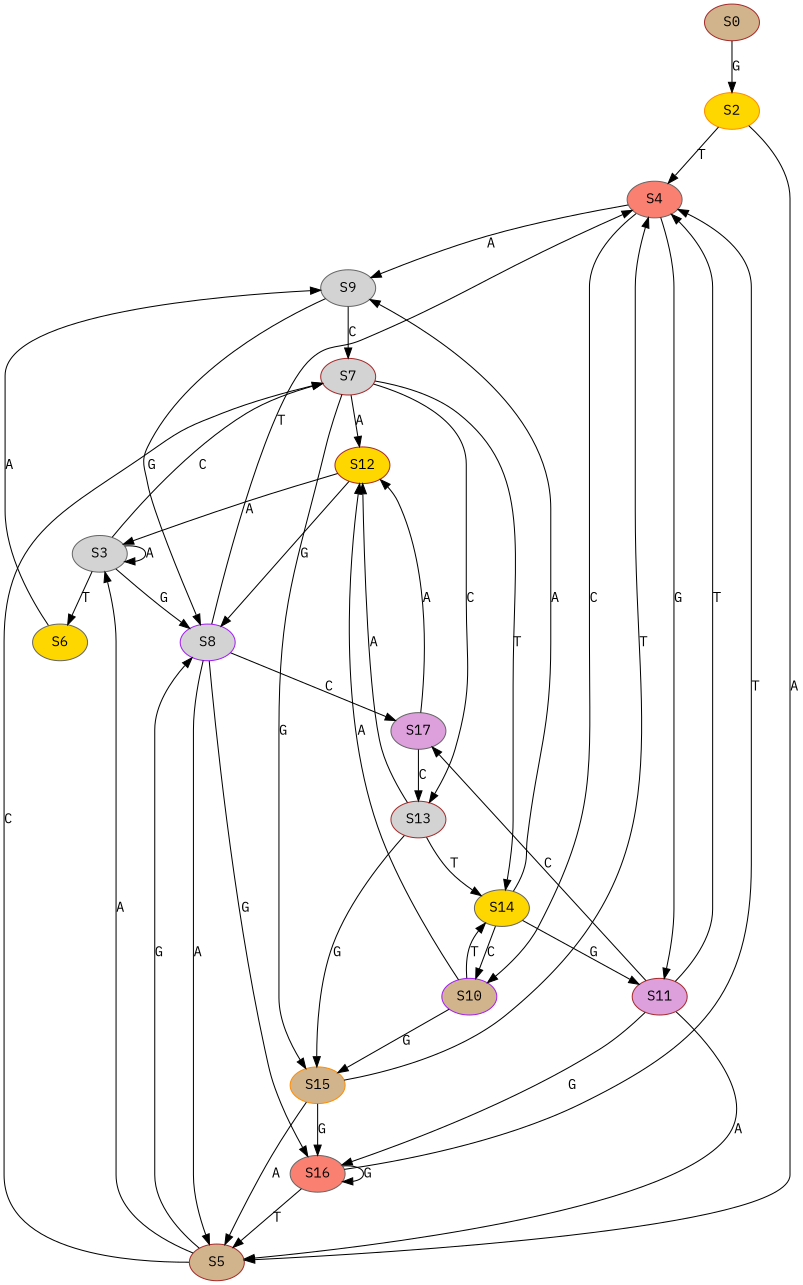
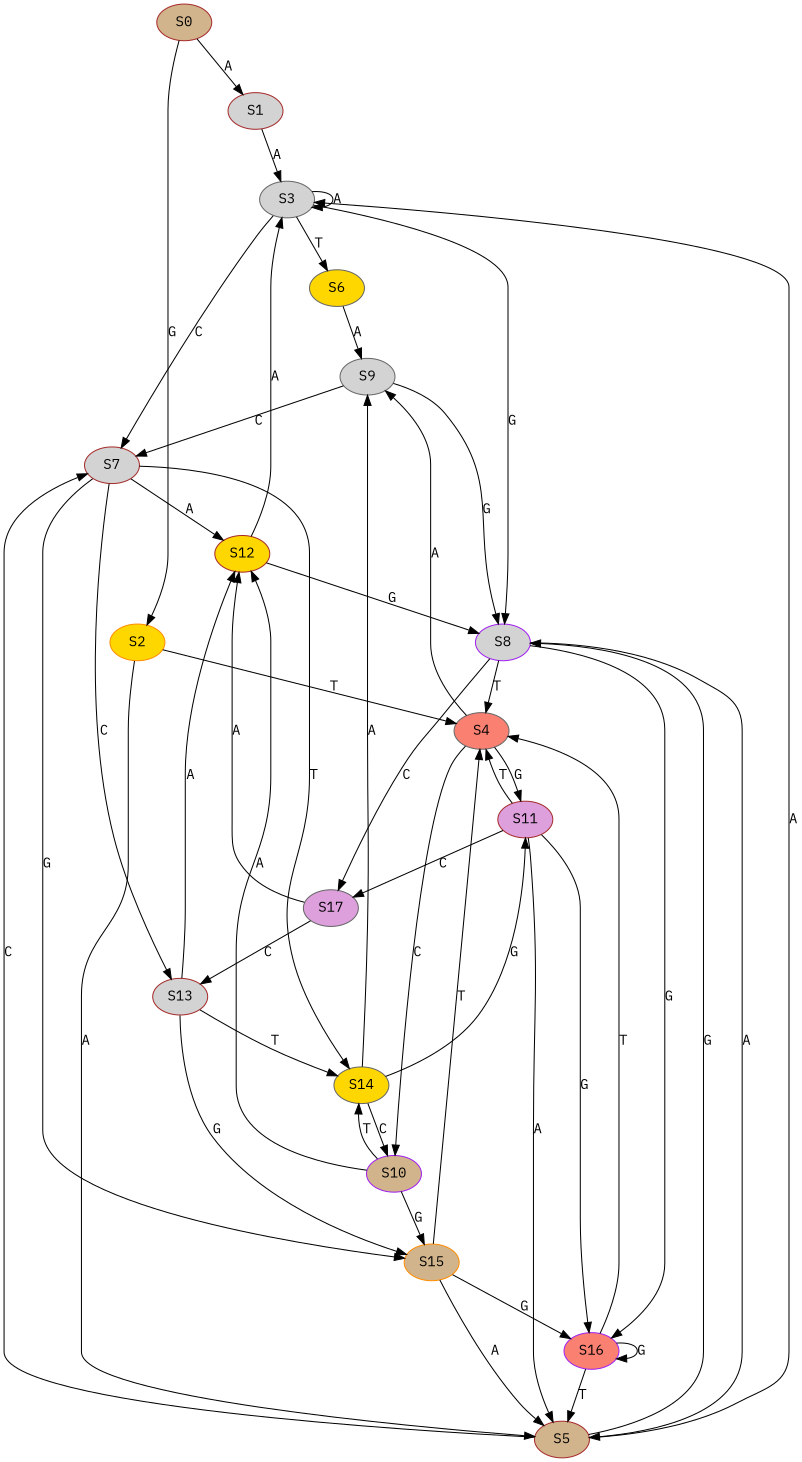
none -> (256, 111)
(318, 1174) -> (591, 1351)
